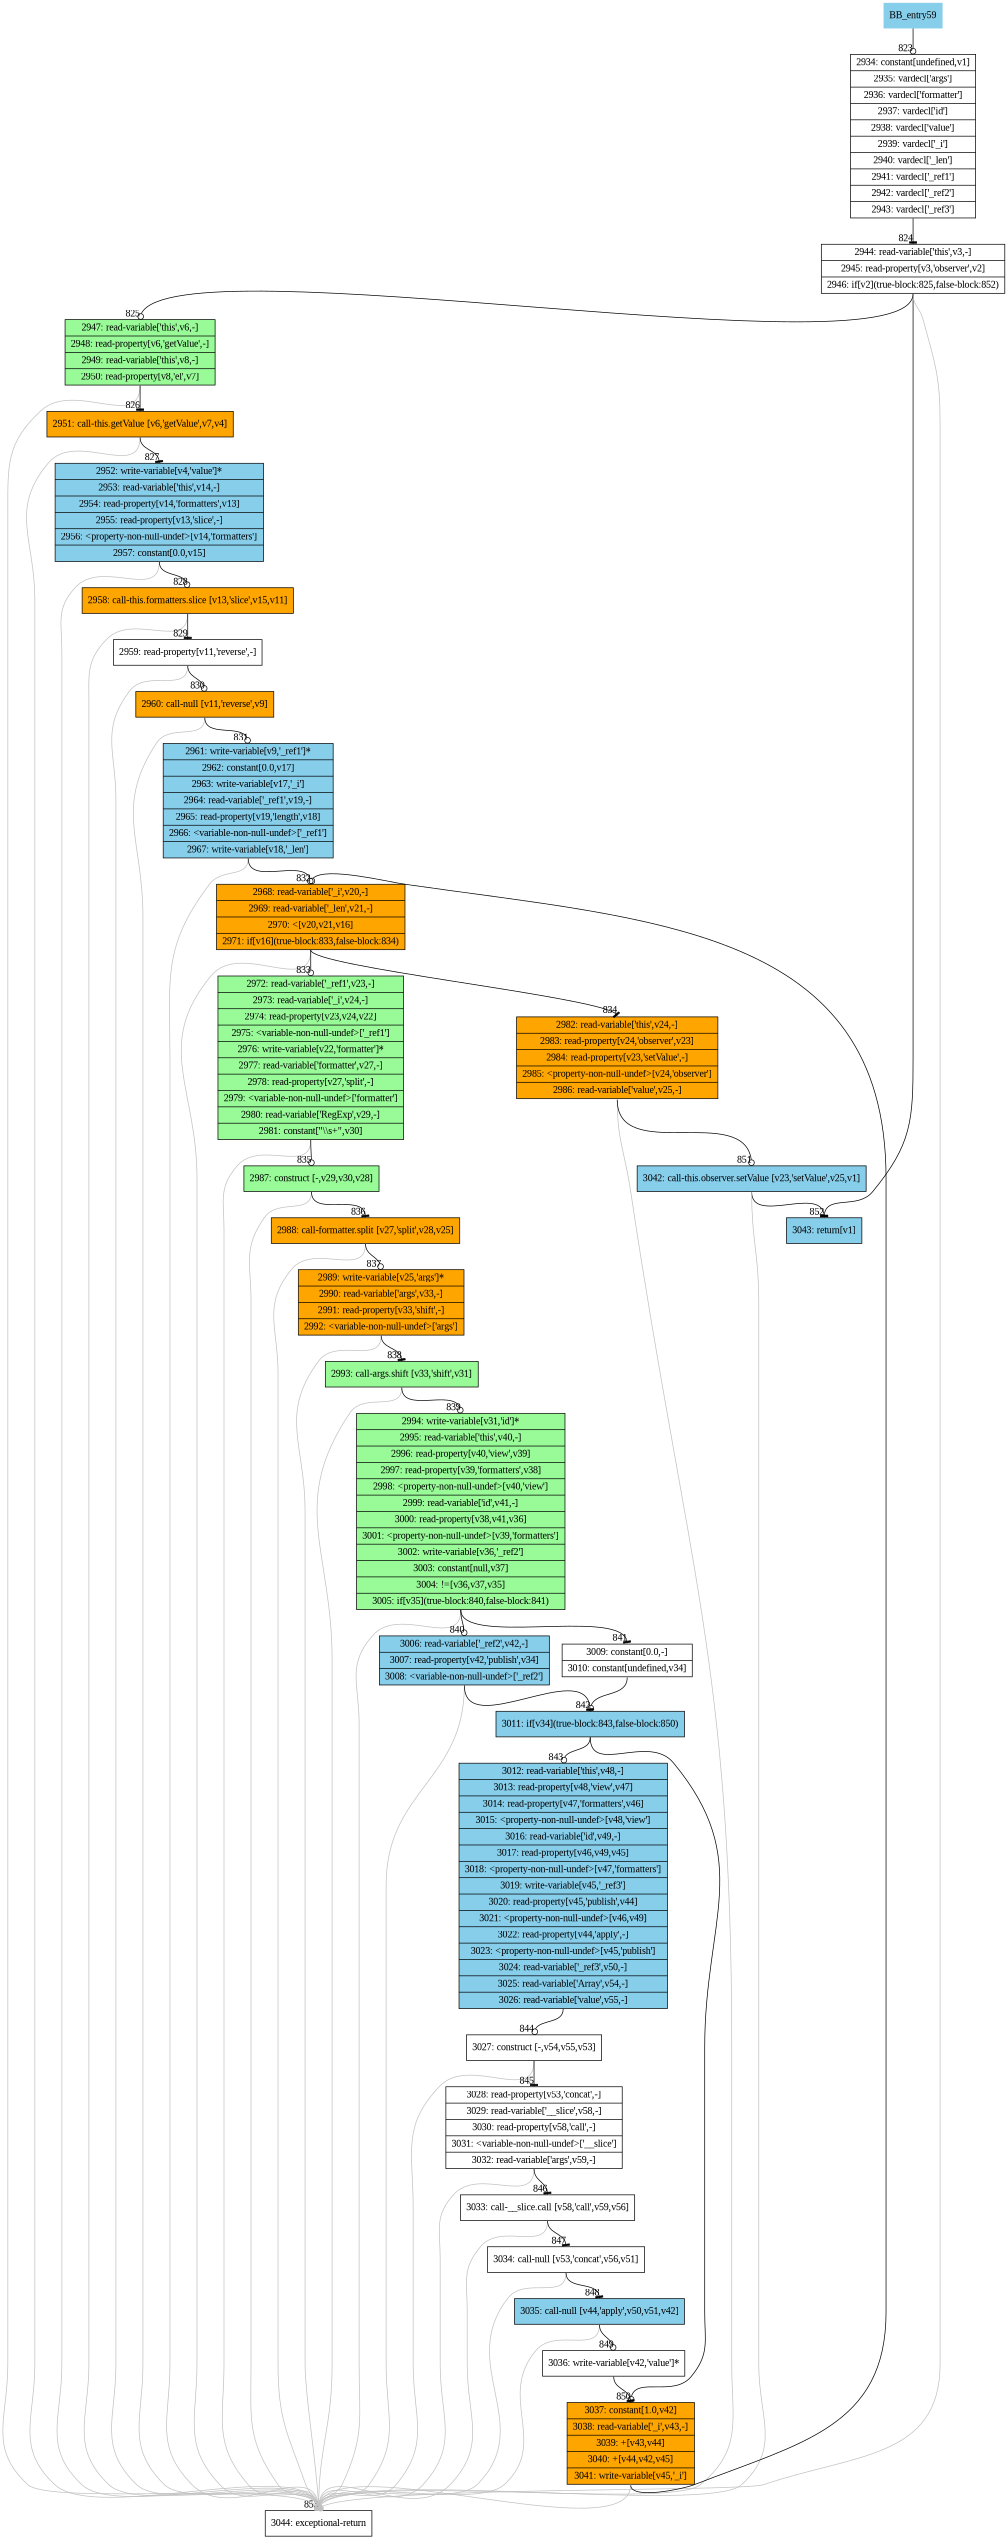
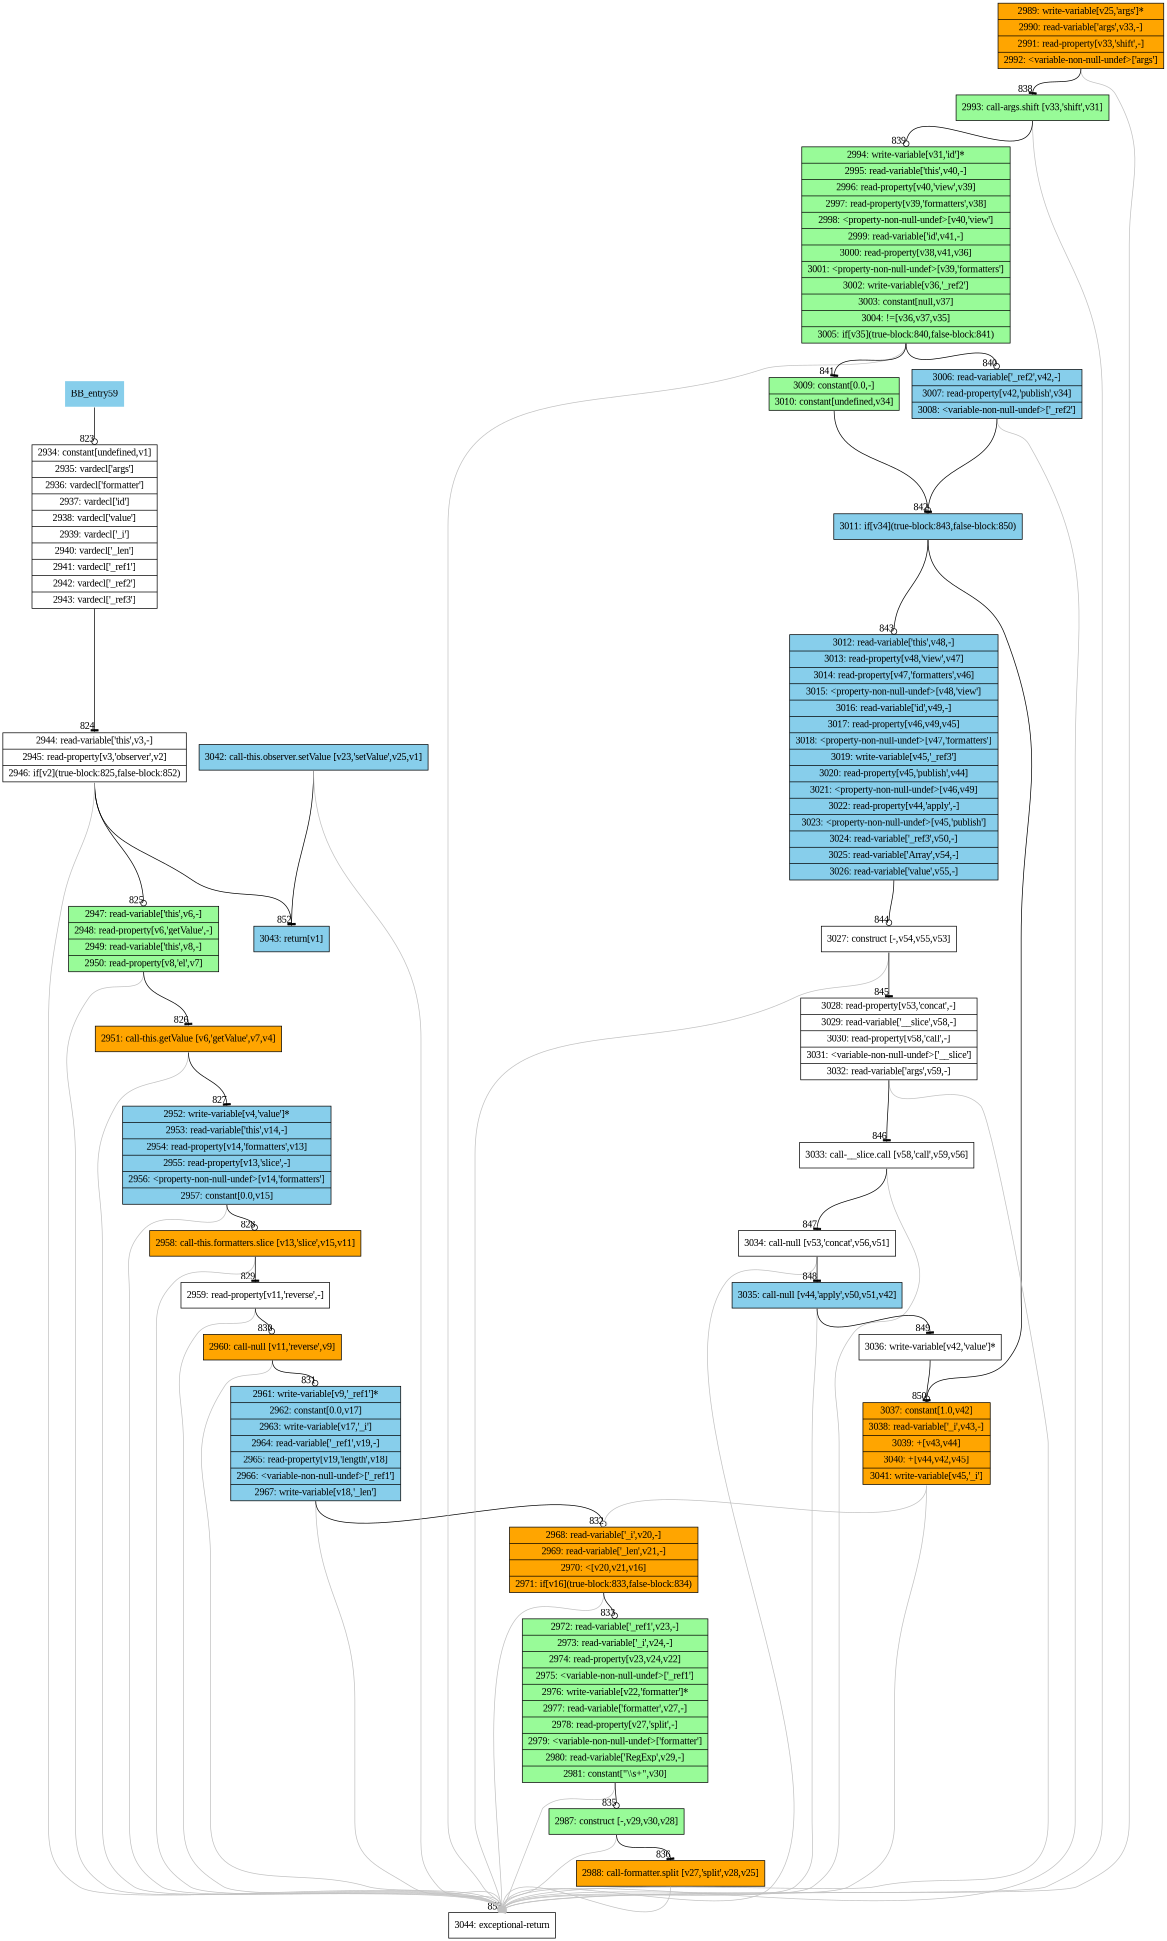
(617, 1058) -> none
(371, 1255) -> none
(886, 1557) -> (768, 1506)
(627, 1660) -> (834, 394)
(604, 2335) -> (852, 1326)
